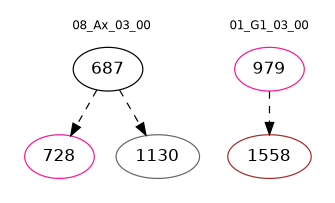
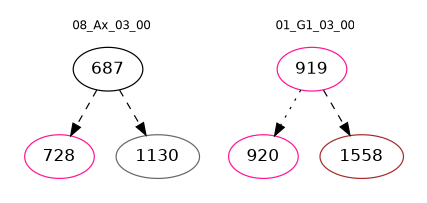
(269, 69) -> (312, 69)
none -> (263, 157)
